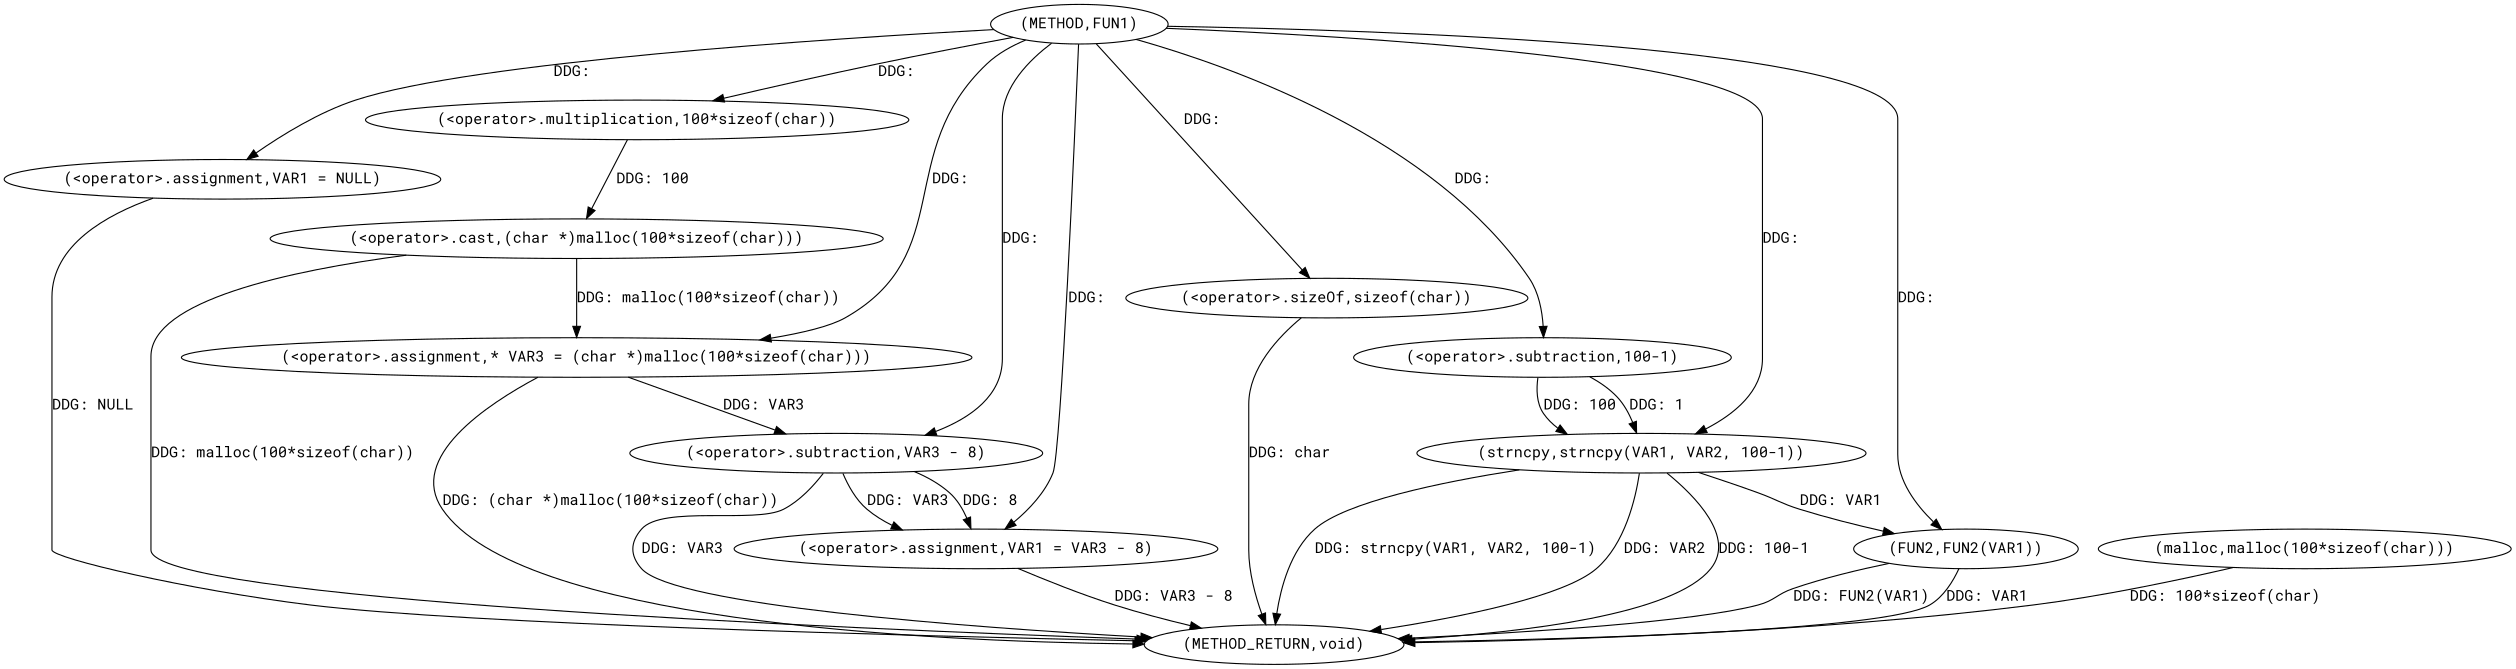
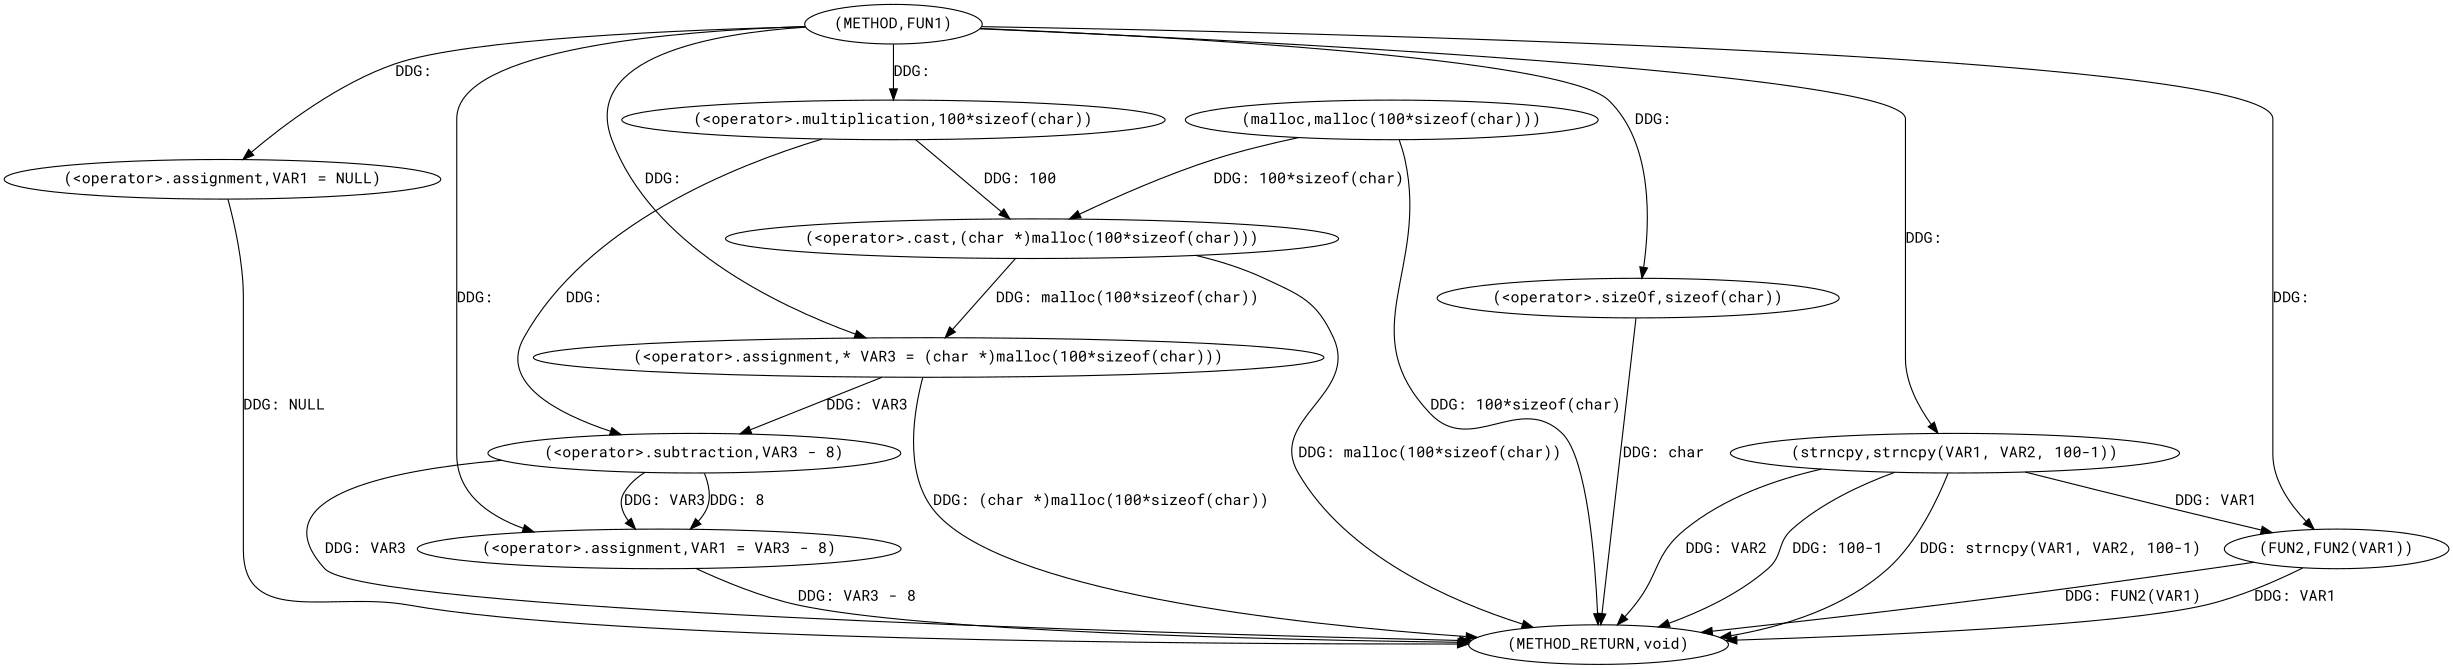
none -> (1187, 169)
(1002, 245) -> (595, 254)
(1542, 358) -> none
